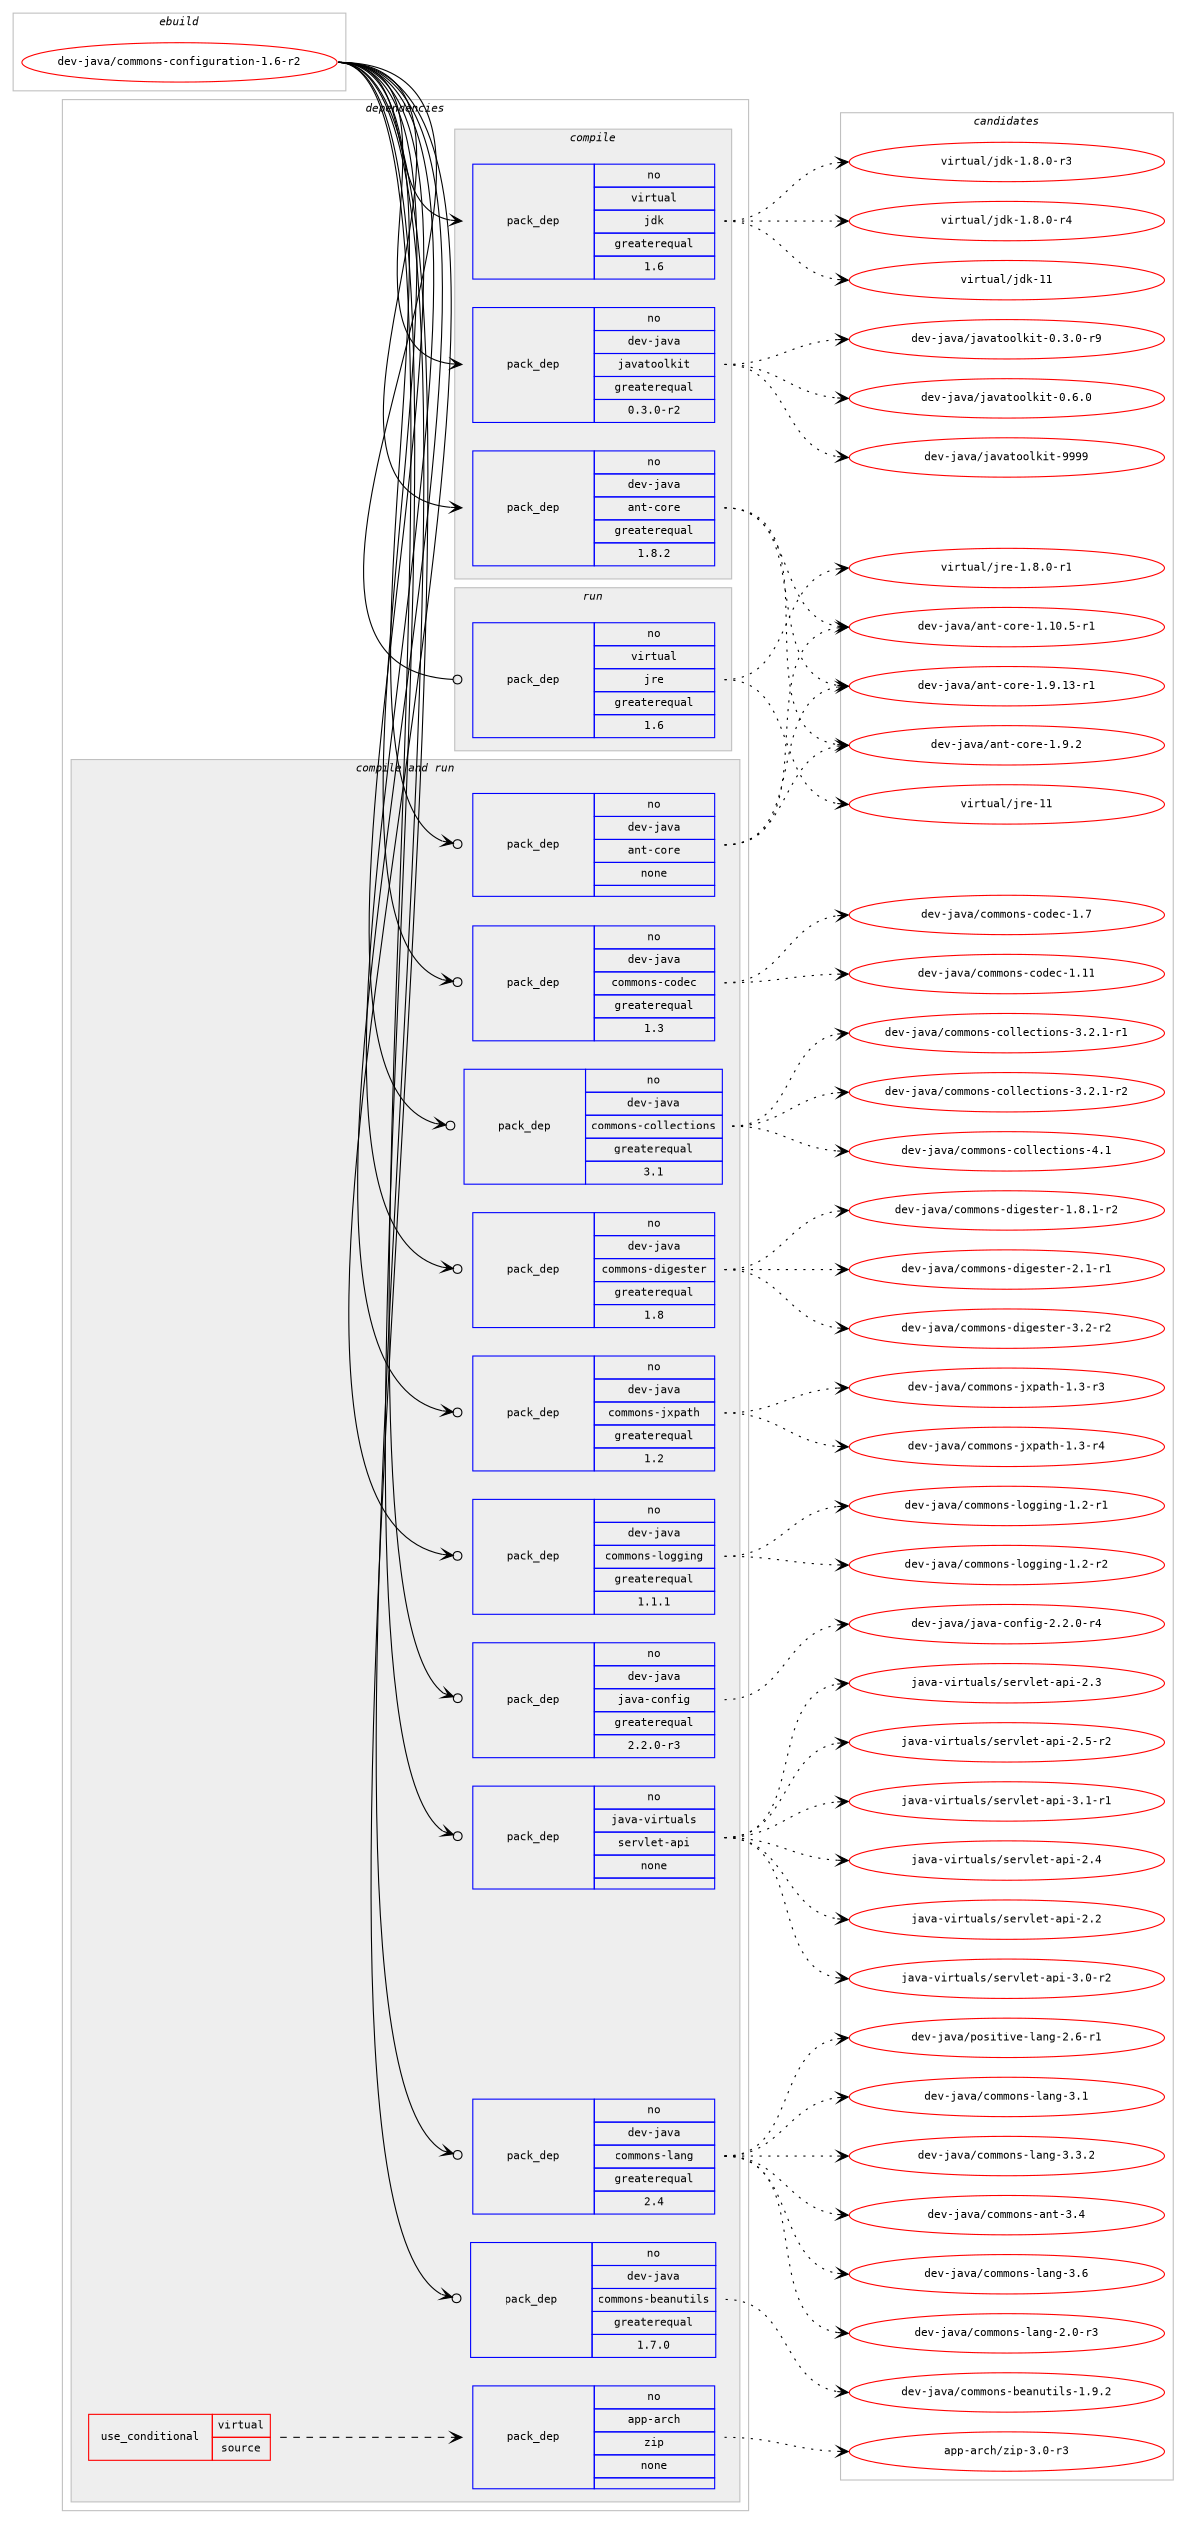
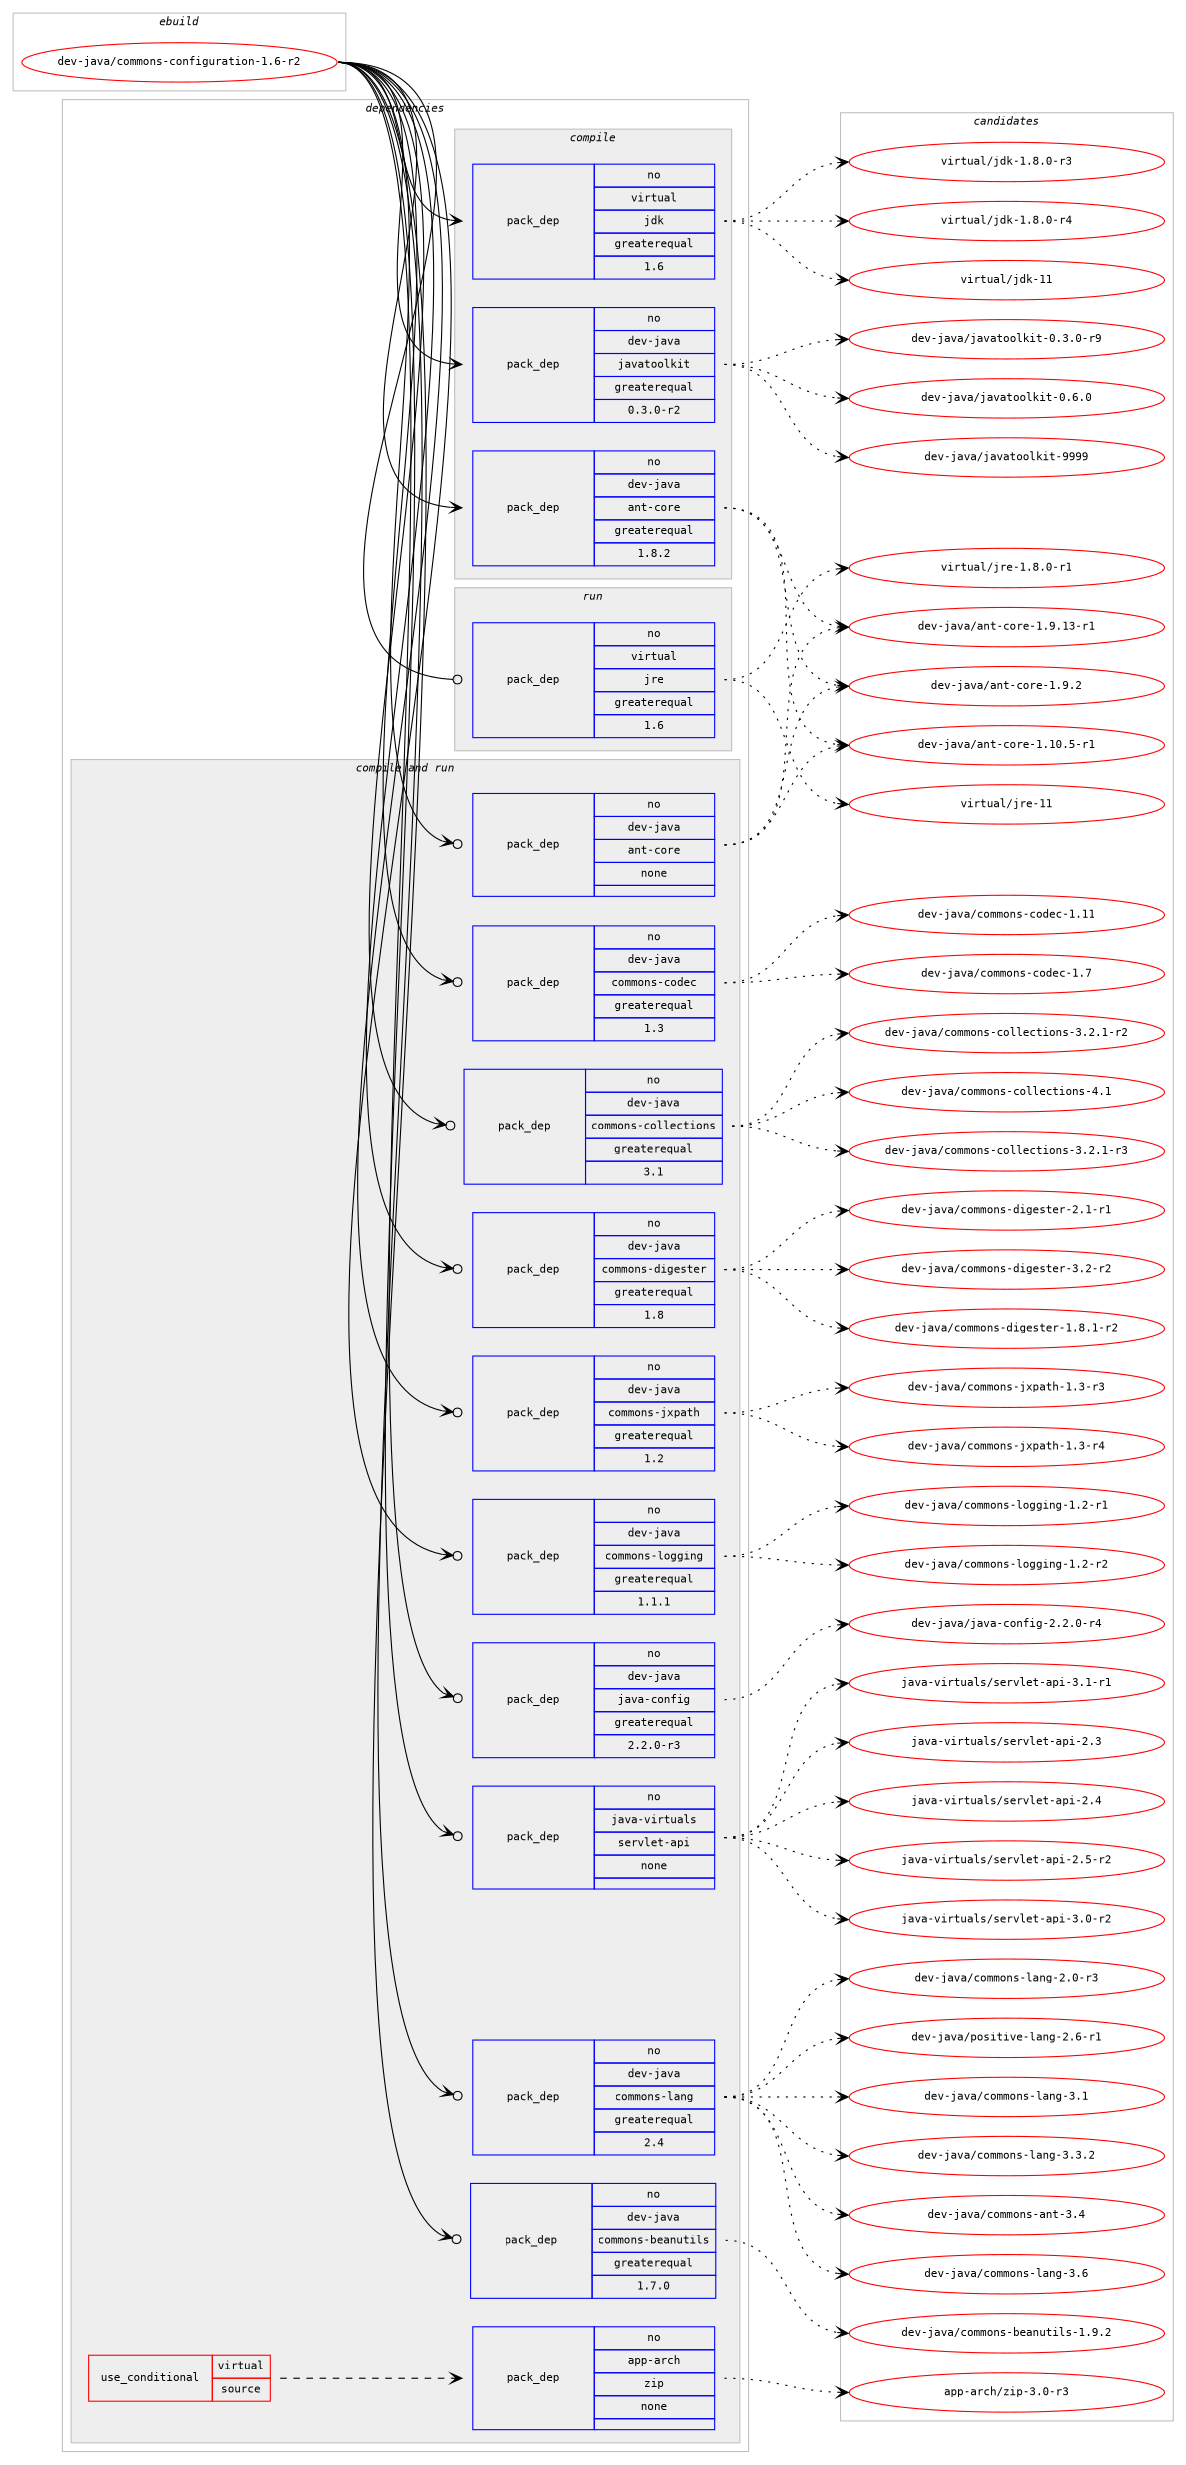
(1007, 1033) -> (1007, 1151)
(1007, 1920) -> none
